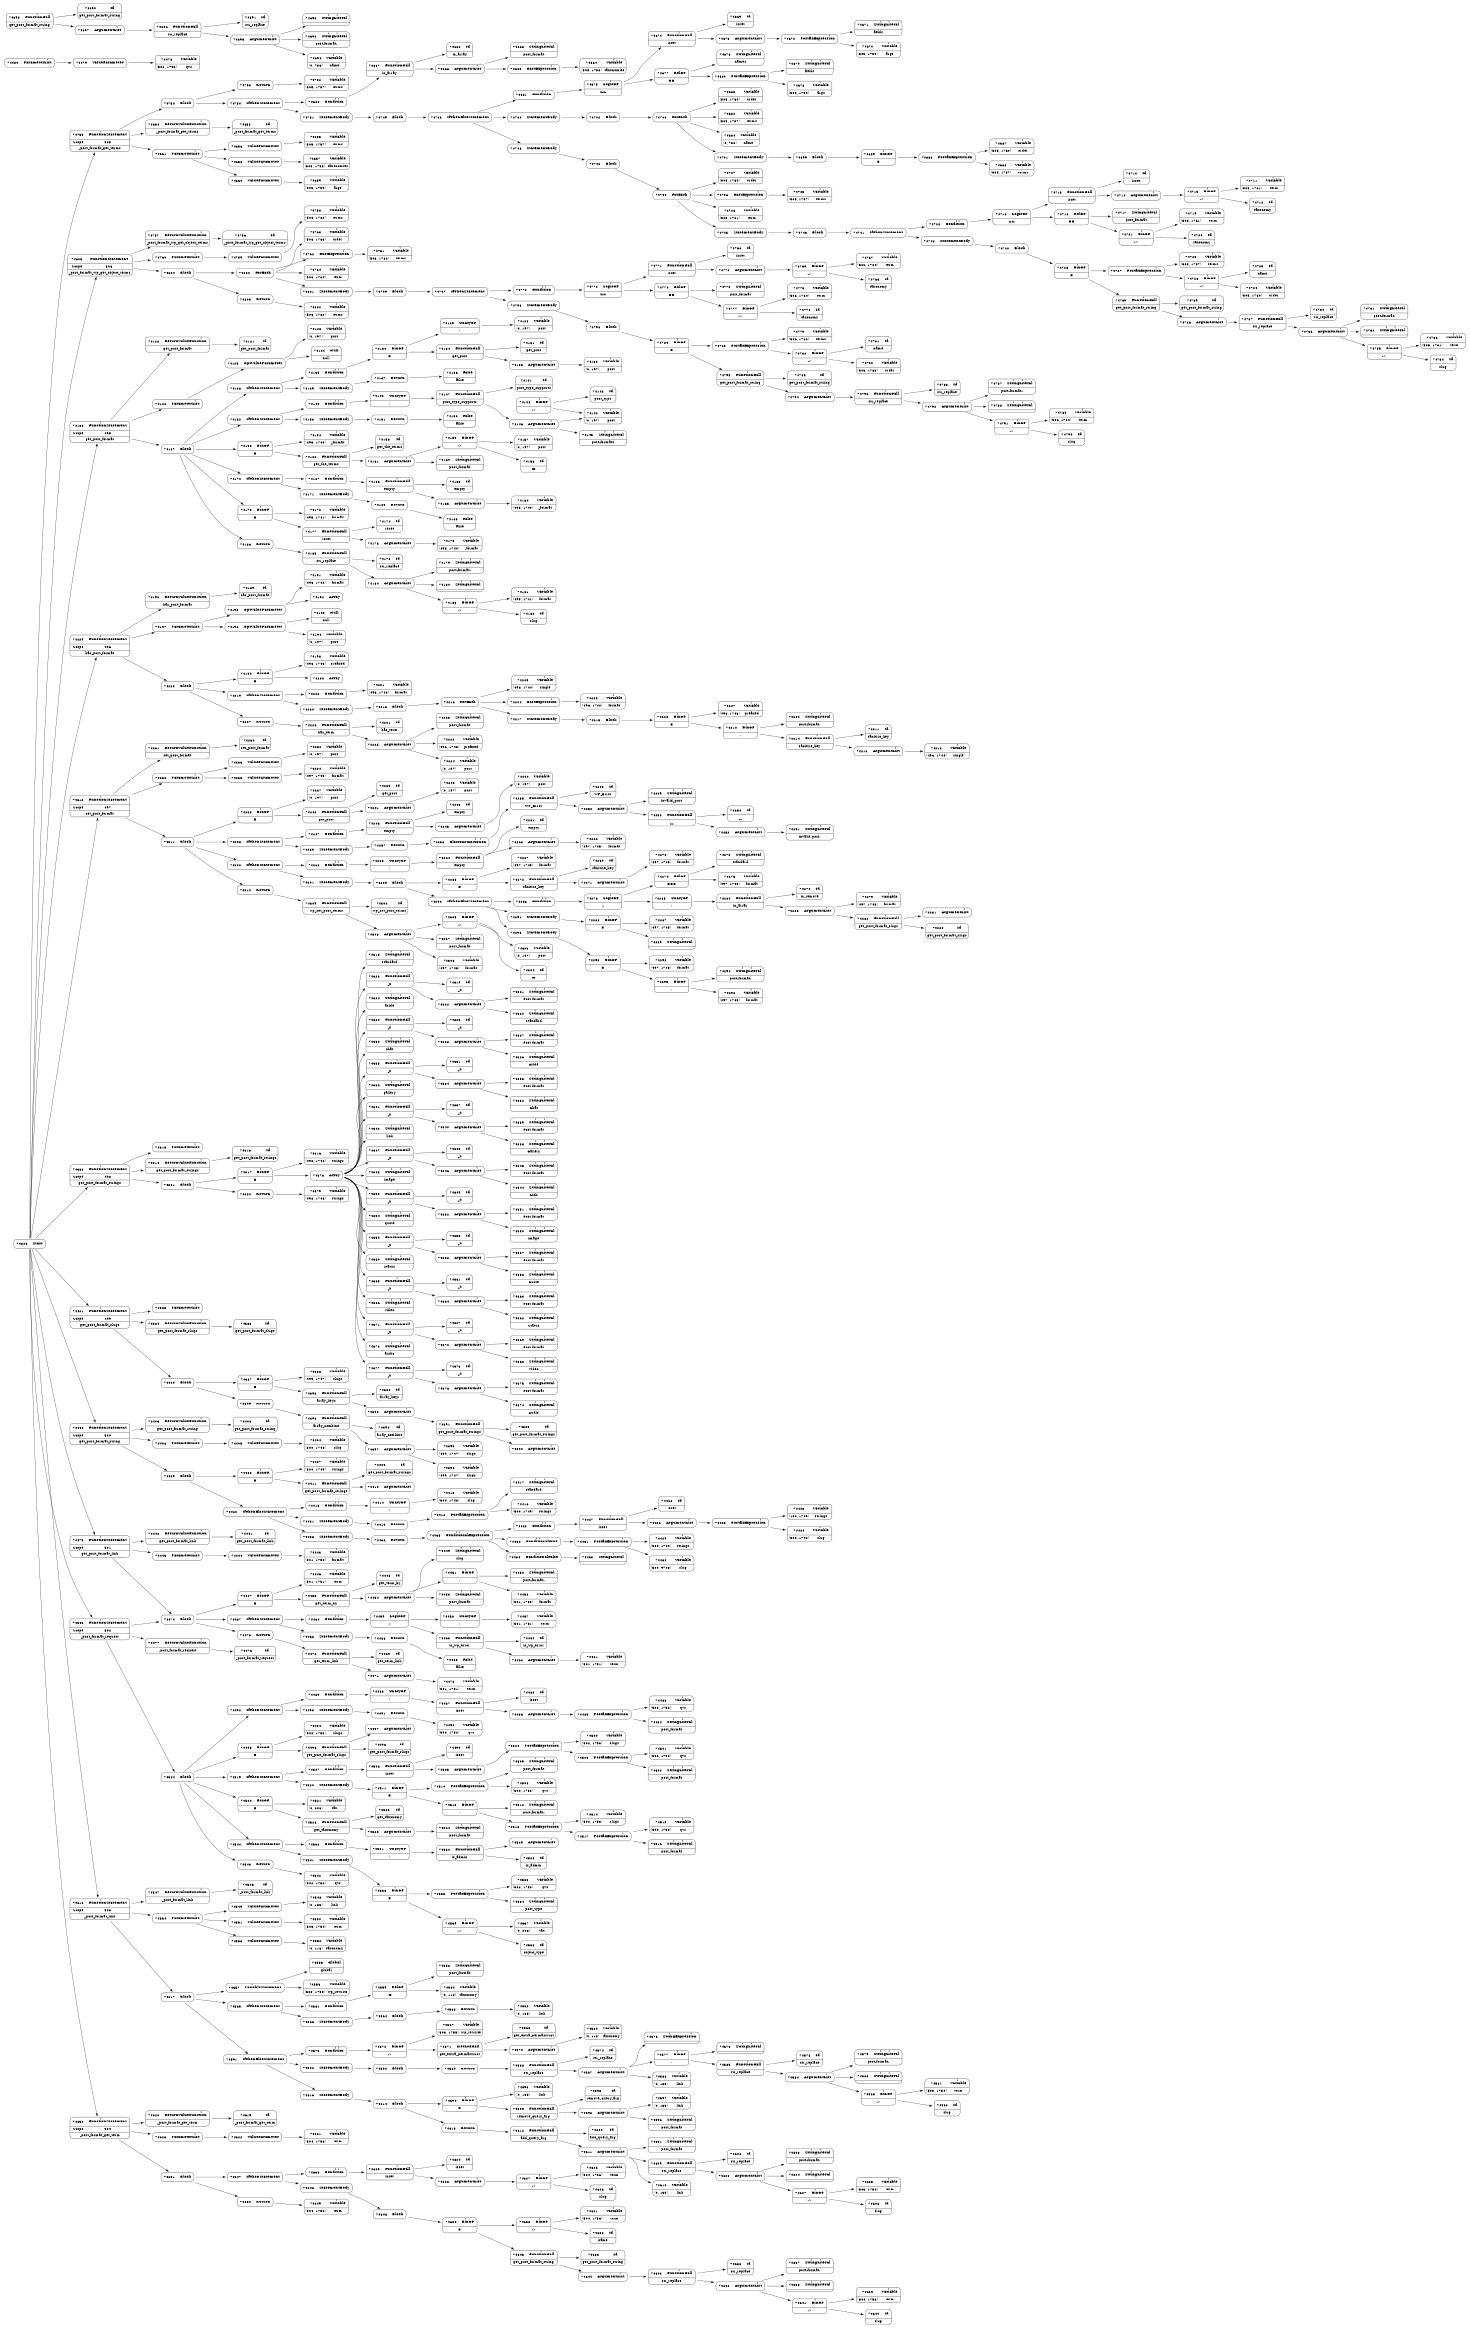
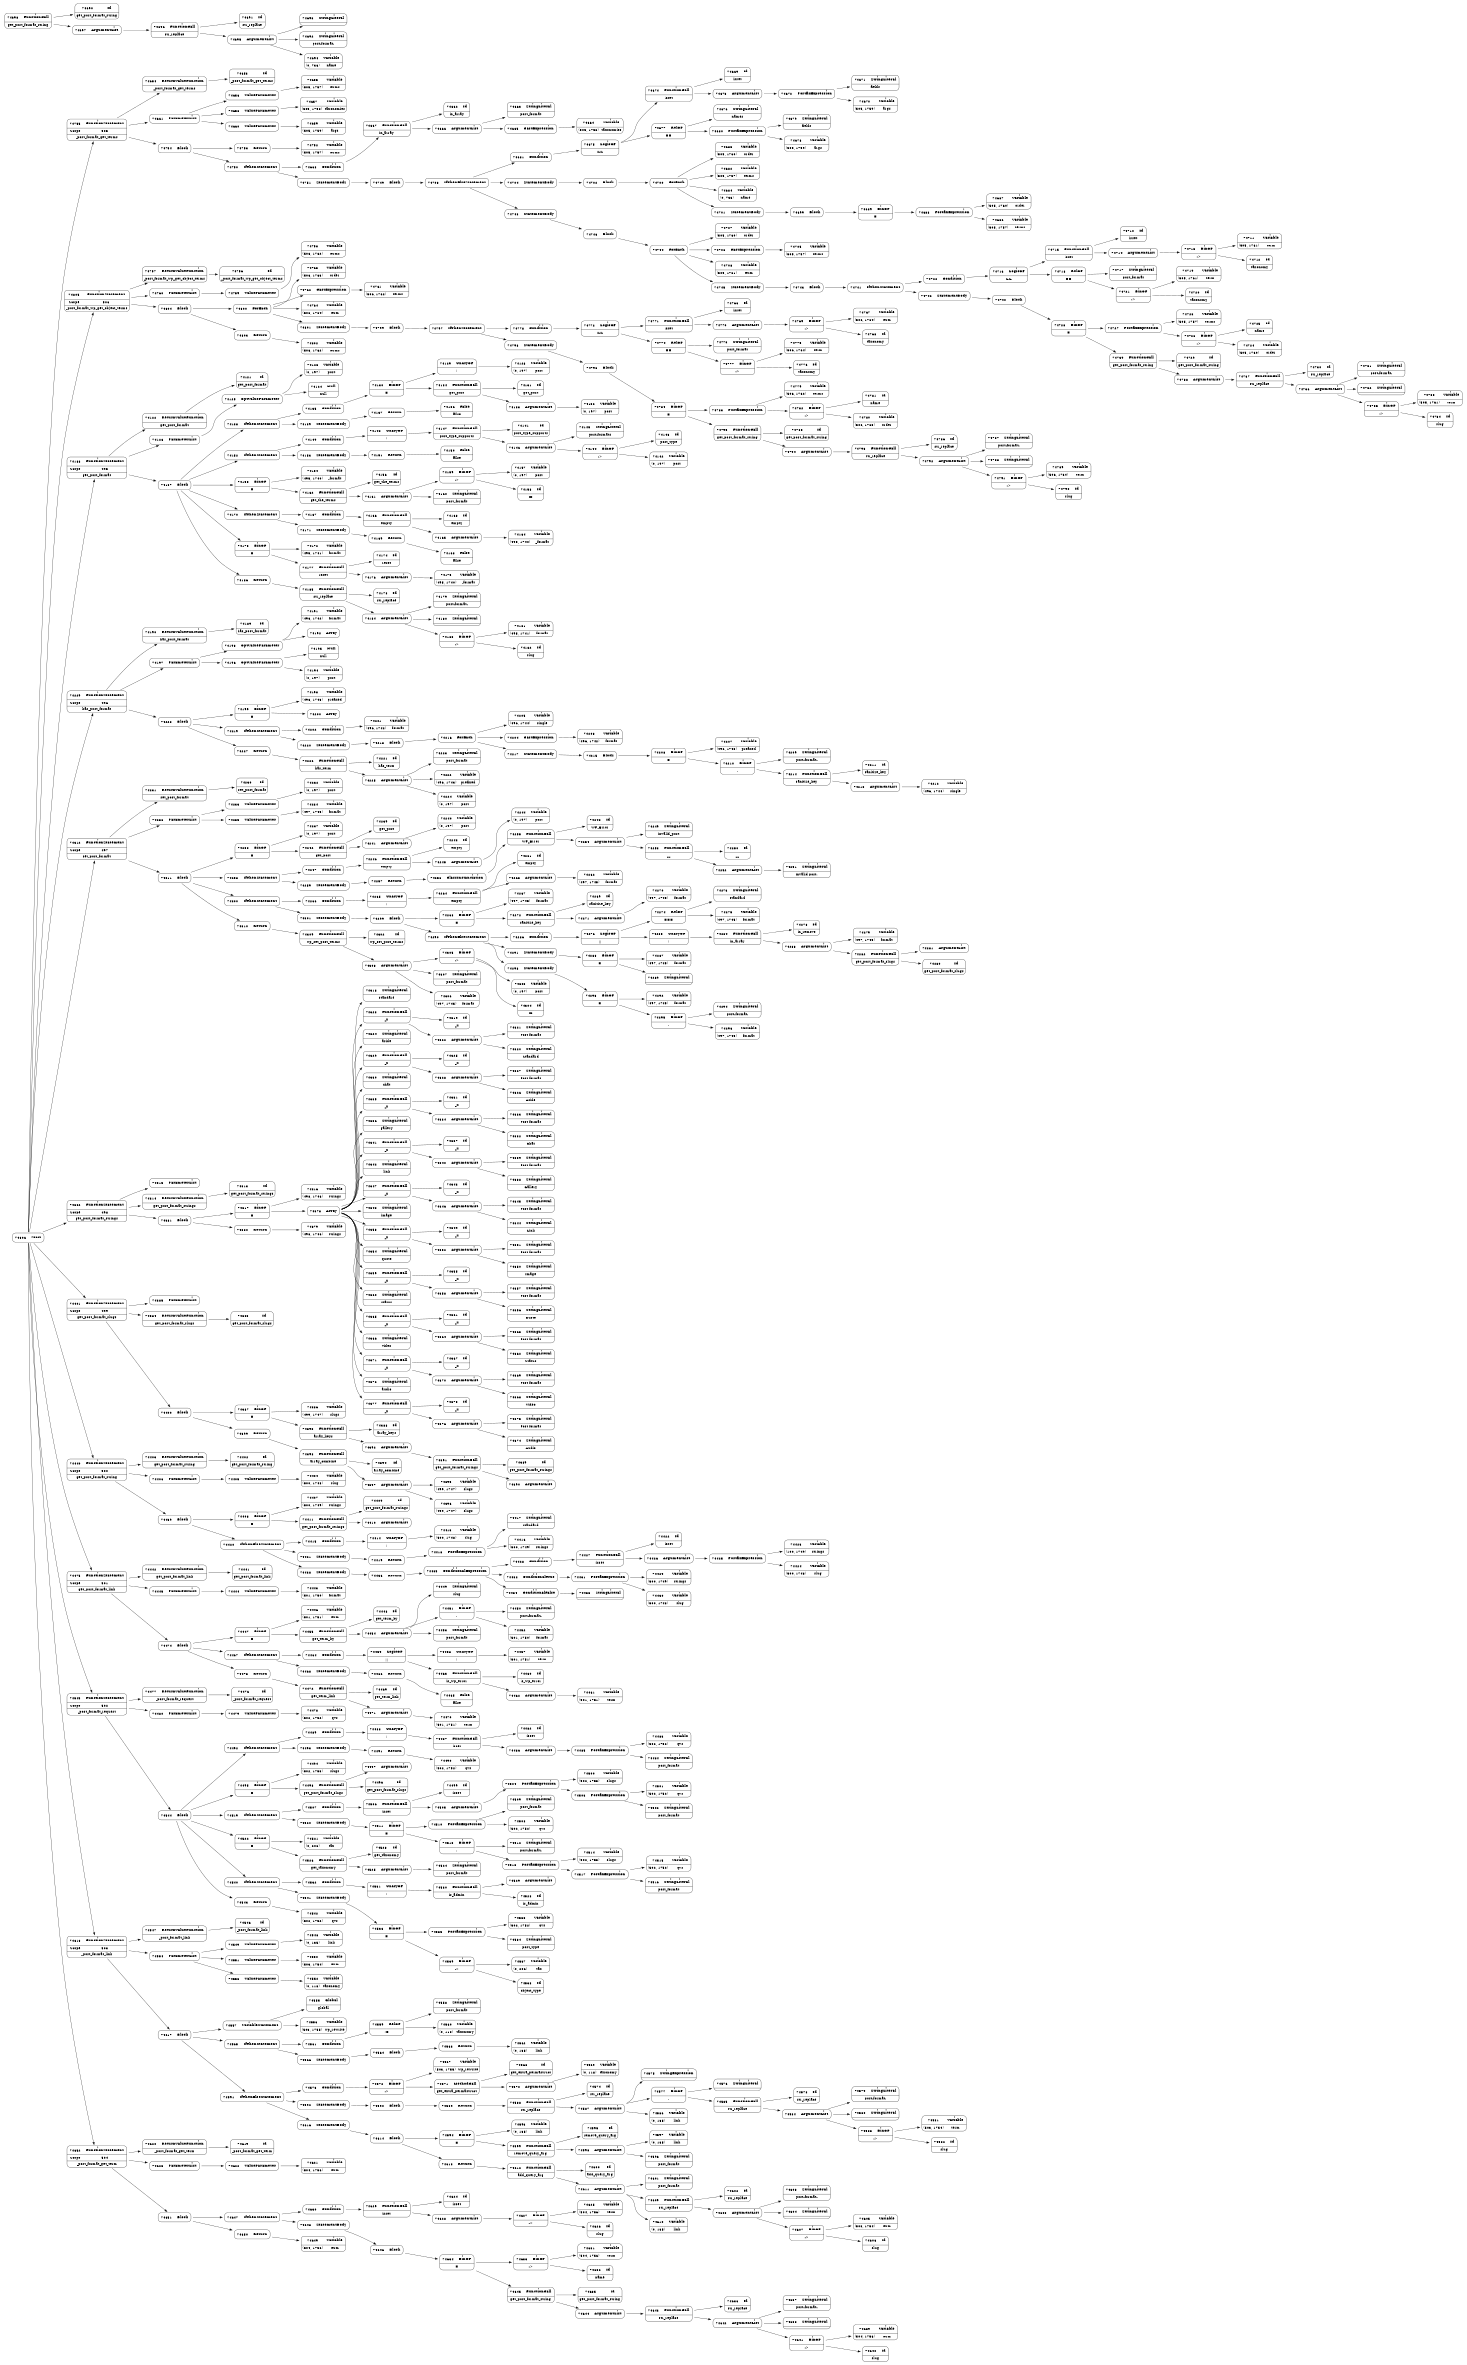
(570, 420) -> (568, 450)
(661, 1568) -> (658, 1603)
(144, 1624) -> (137, 1709)
